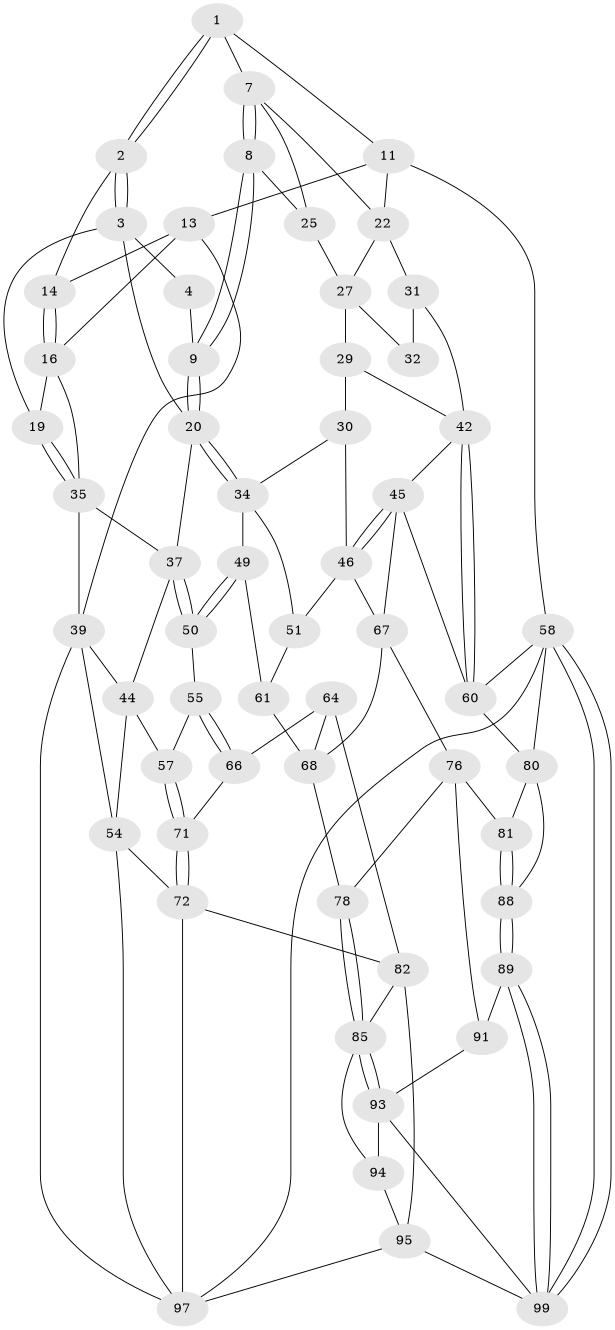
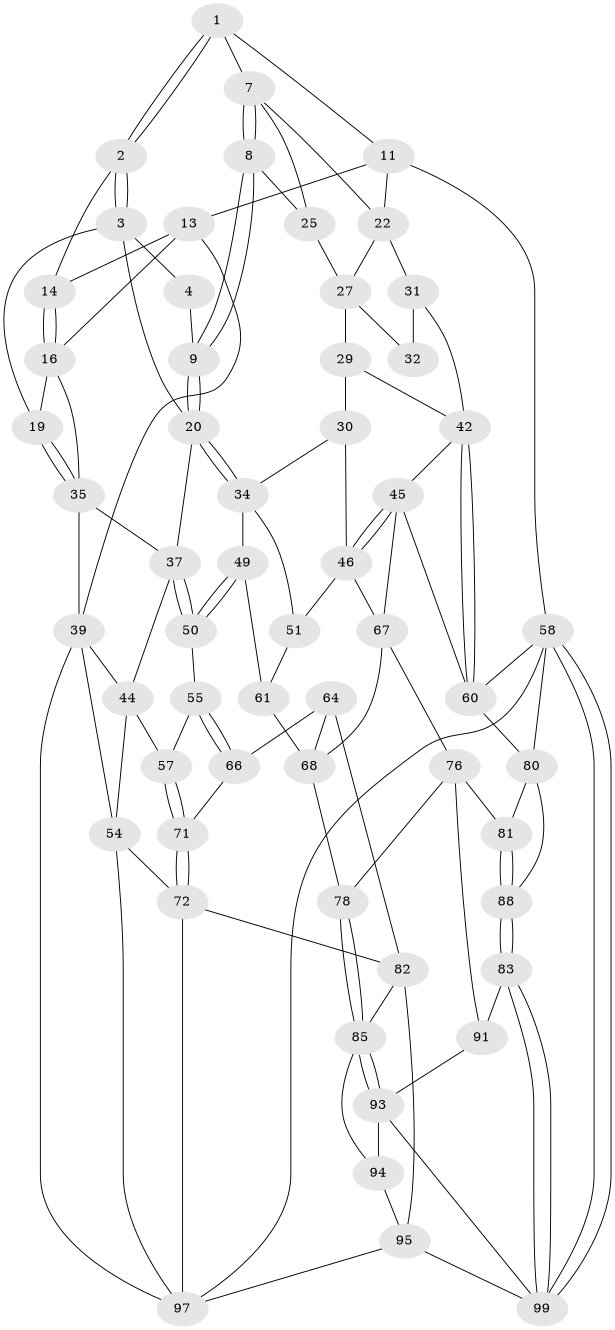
(507, 970) -> (507, 970)
